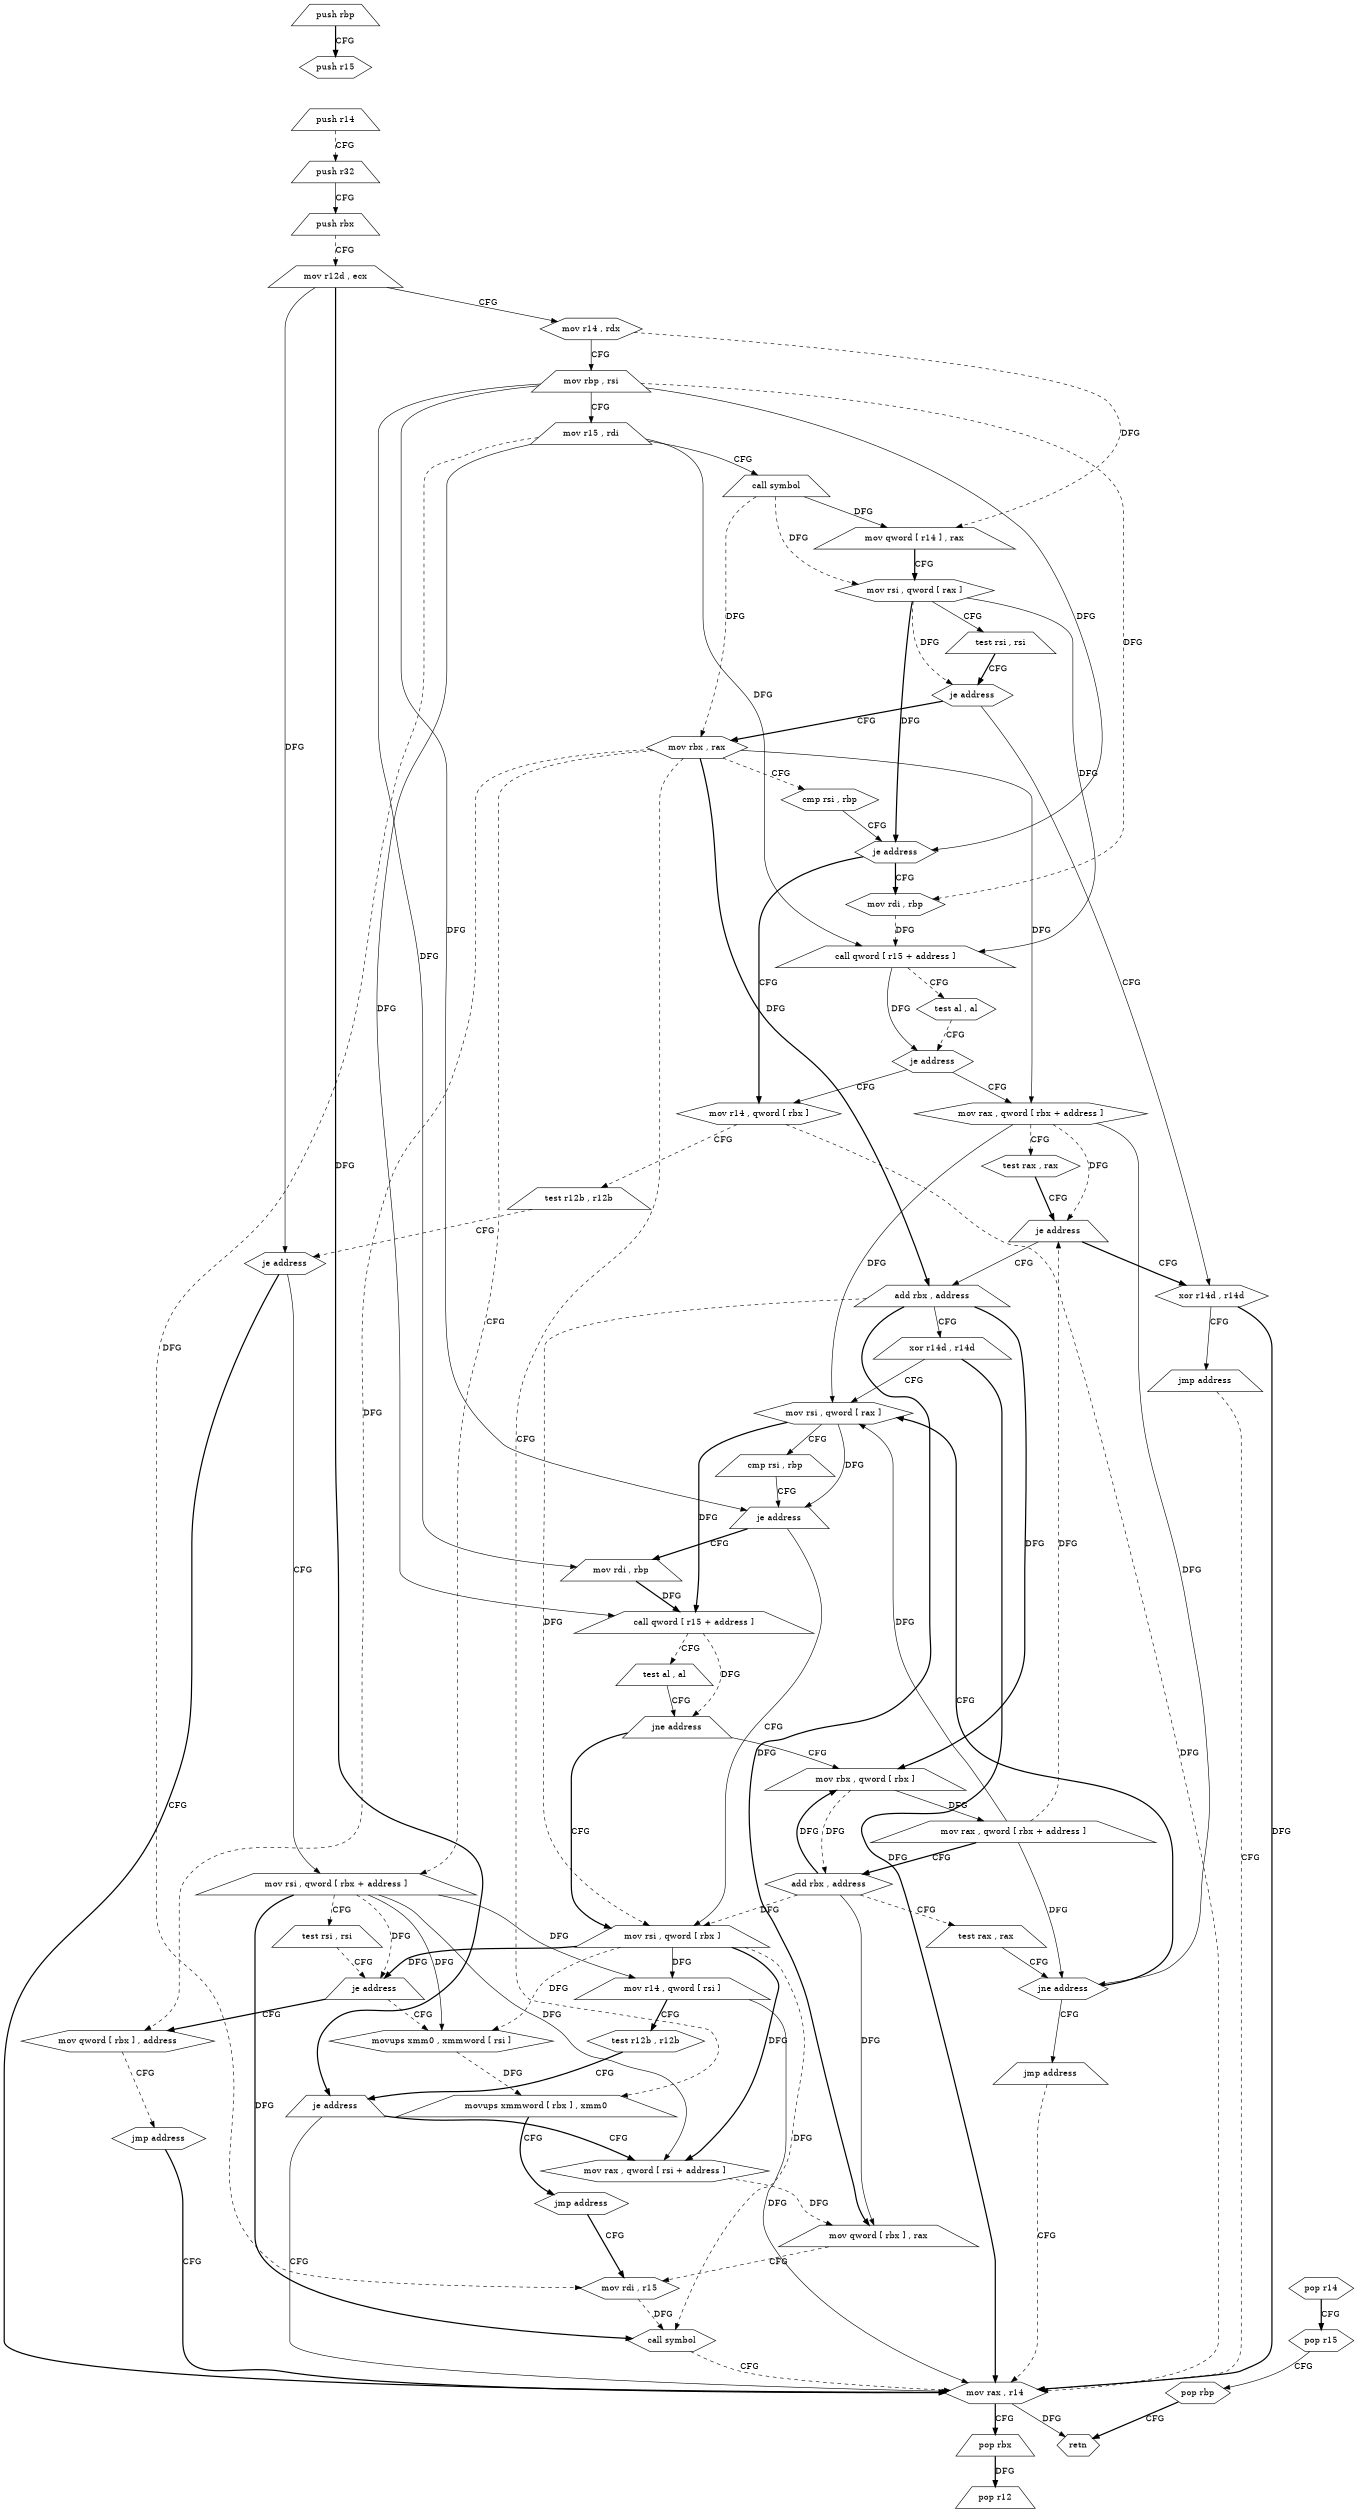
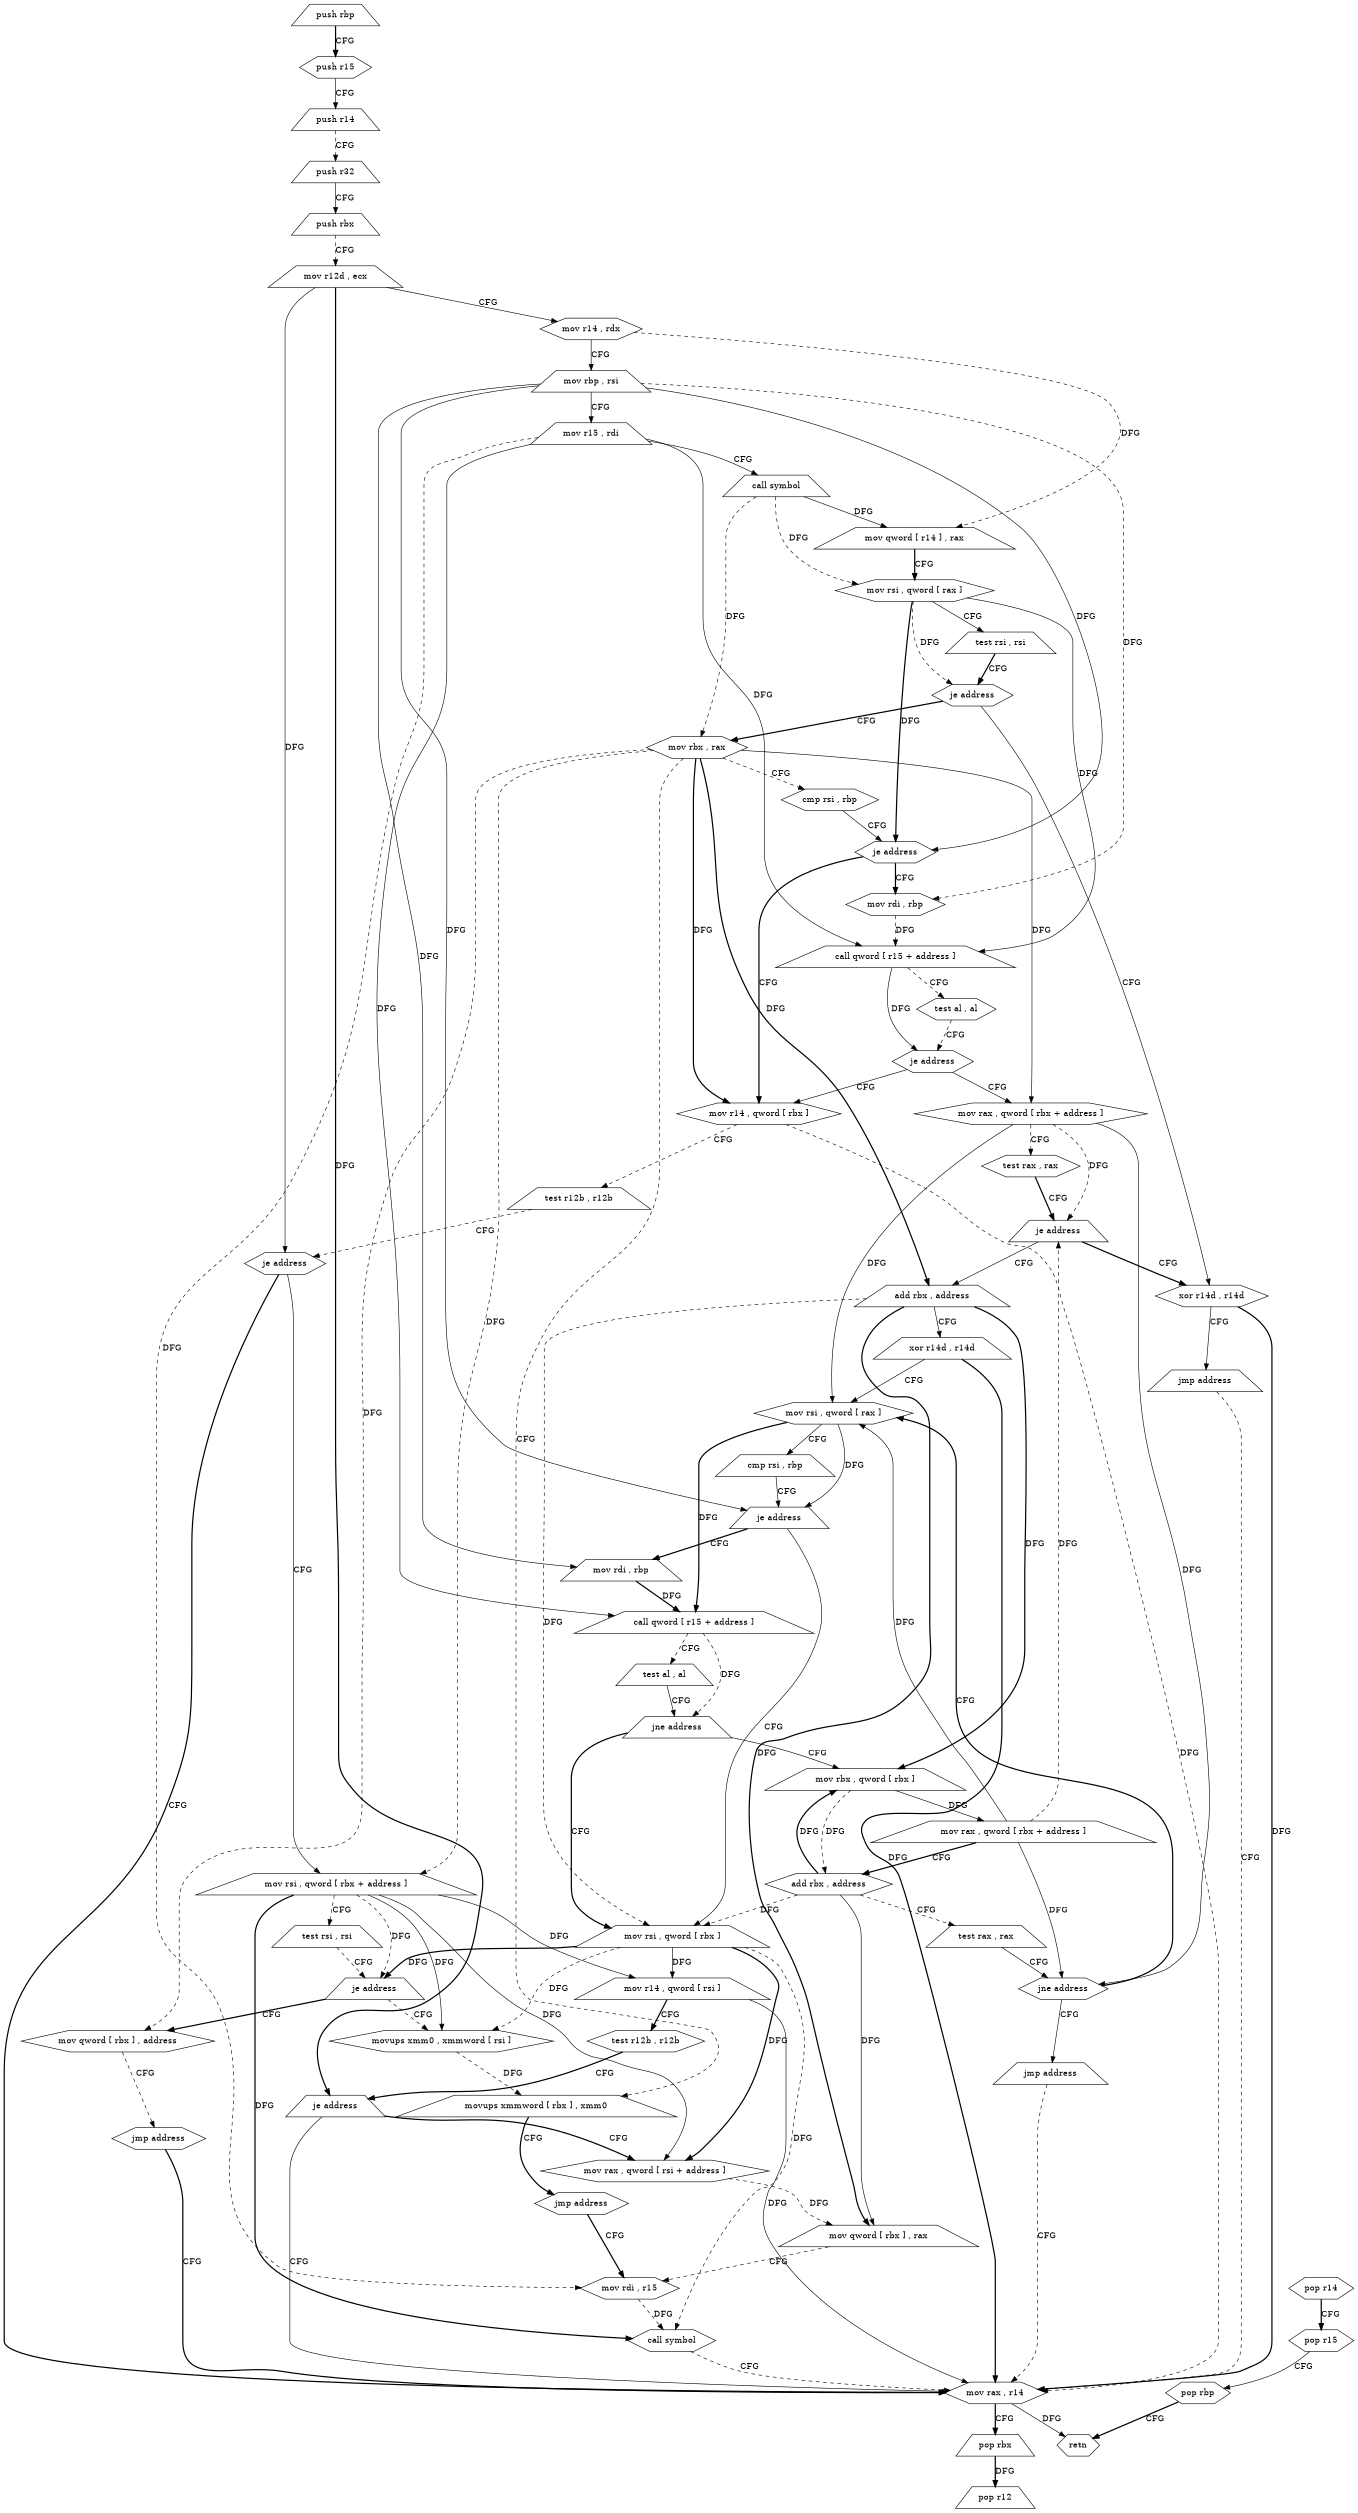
none -> (336, 91)
none -> (693, 936)
(496, 1322) -> (496, 1322)
